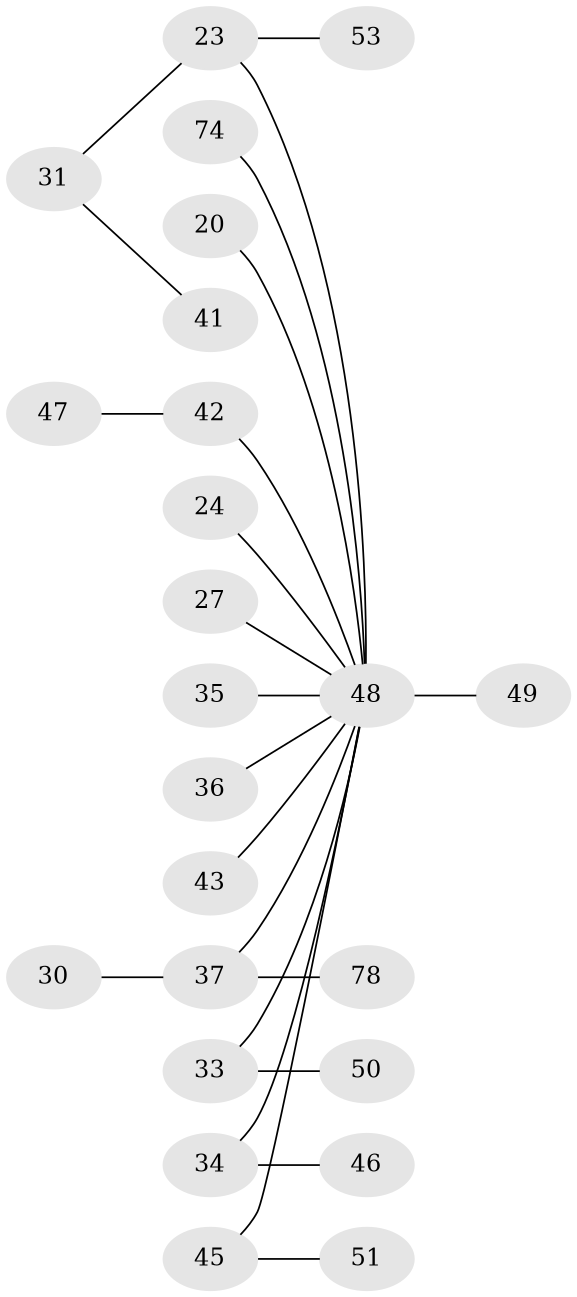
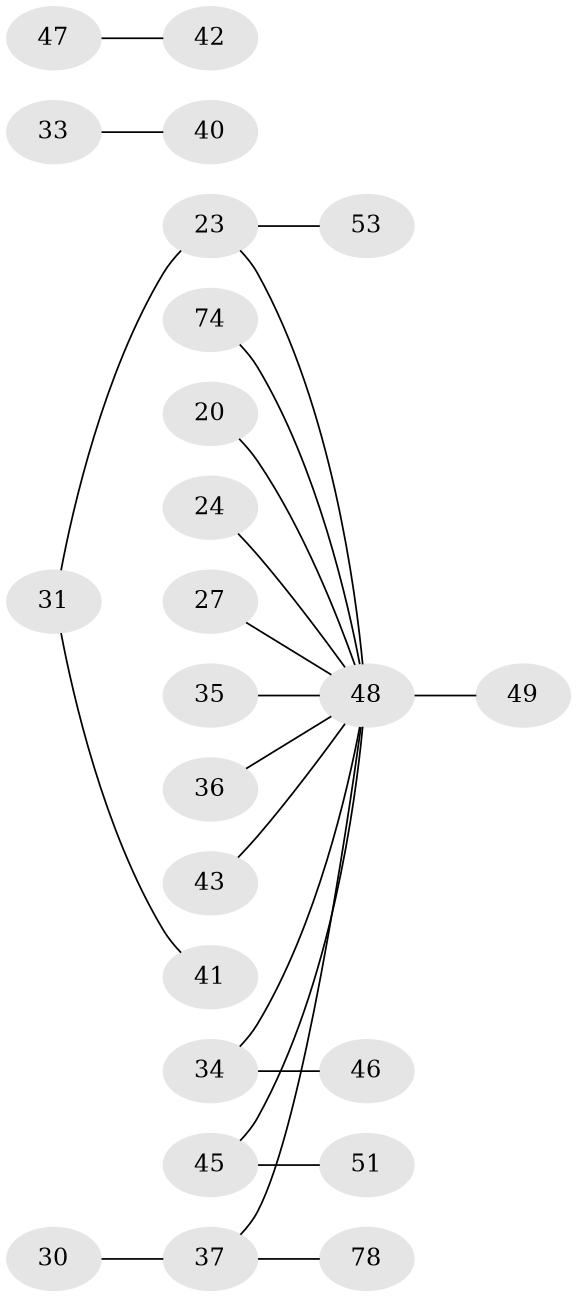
(306, 547) -> none
(310, 910) -> none
(367, 1071) -> (210, 132)
